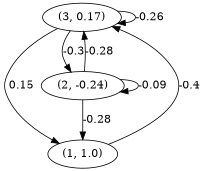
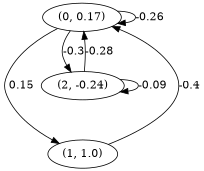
(82, 17) -> (82, 17)
(83, 116) -> none
